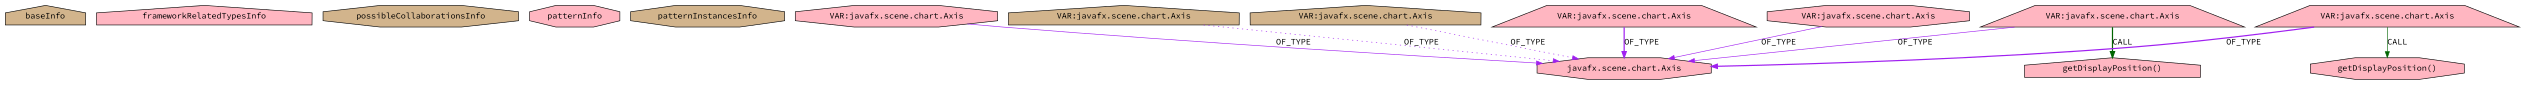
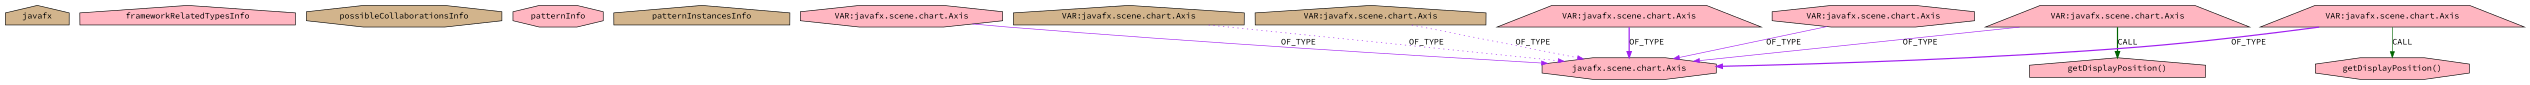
(46, 16) -> (37, 16)
(708, 16) -> (702, 16)
